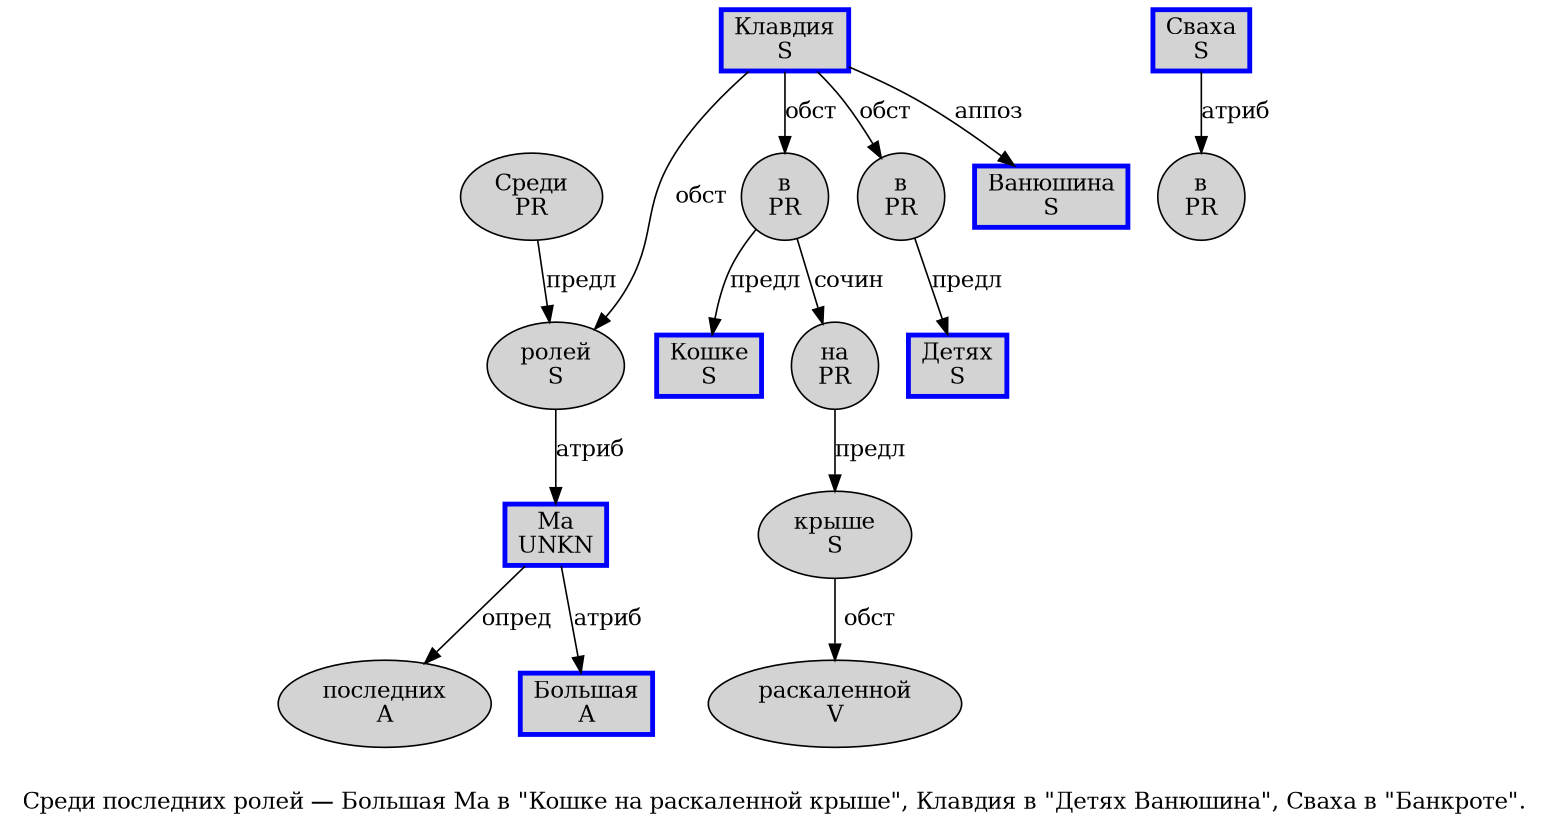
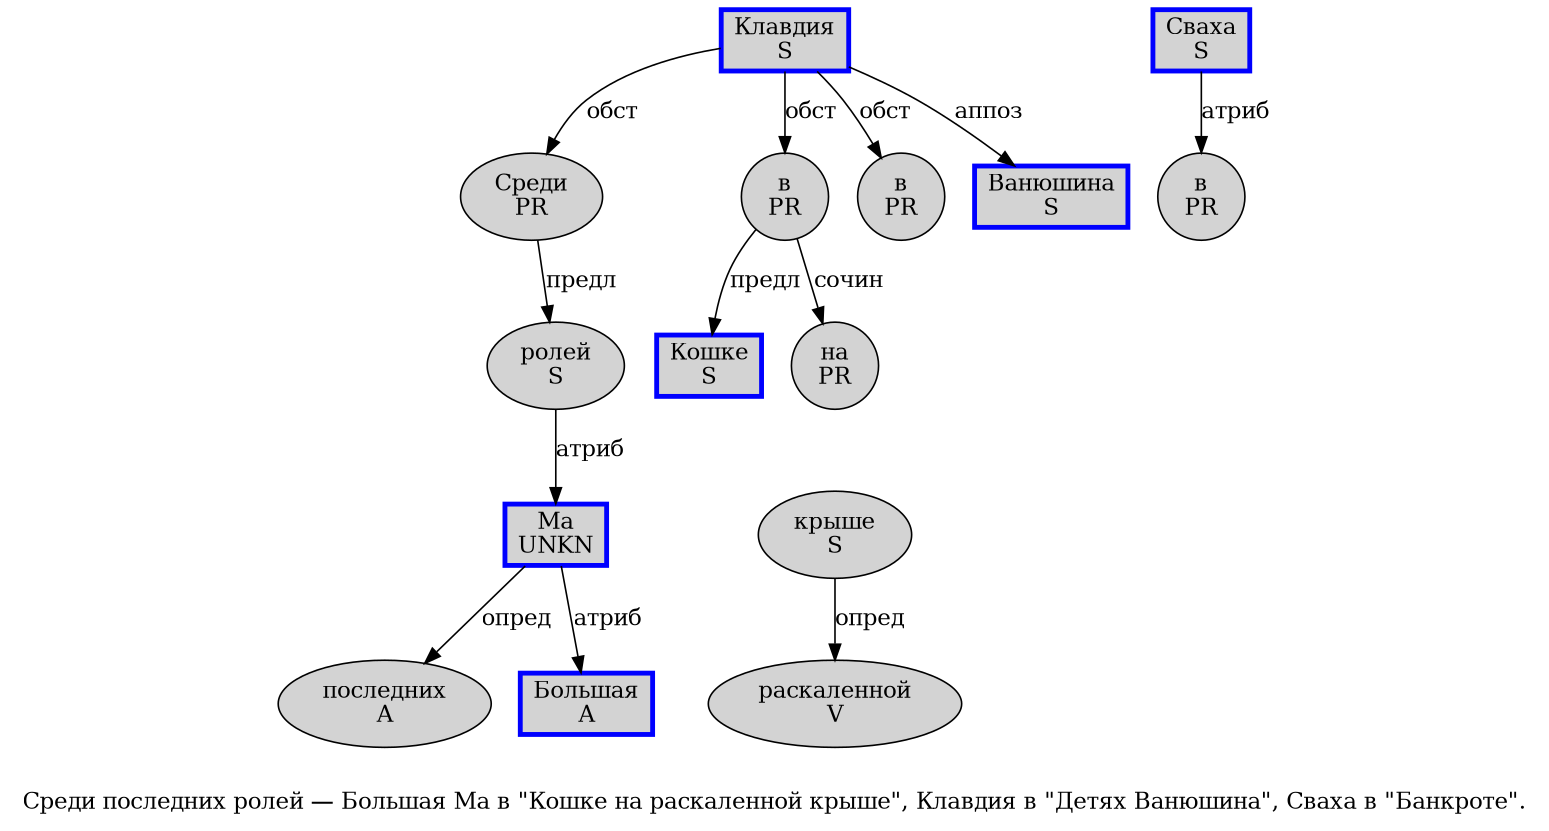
(660, 184) -> (627, 76)
(958, 366) -> none
(835, 442) -> none
(870, 619) -> (870, 619)
